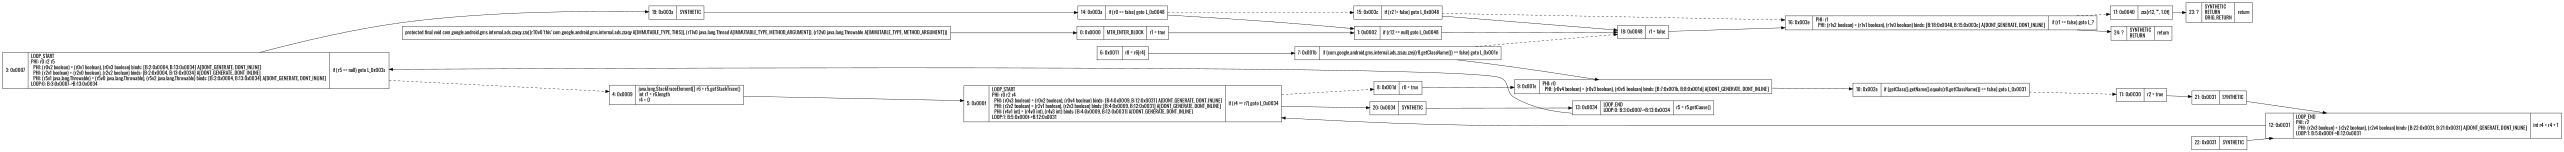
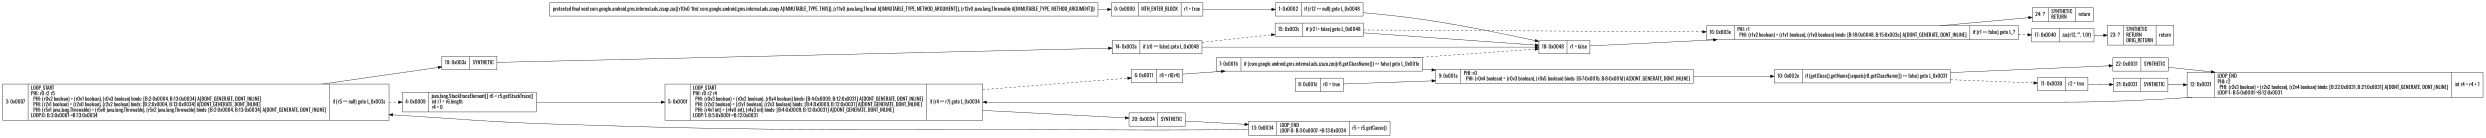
(1259, 21) -> (1369, 47)
none -> (2030, 69)
(1326, 92) -> (1055, 84)
